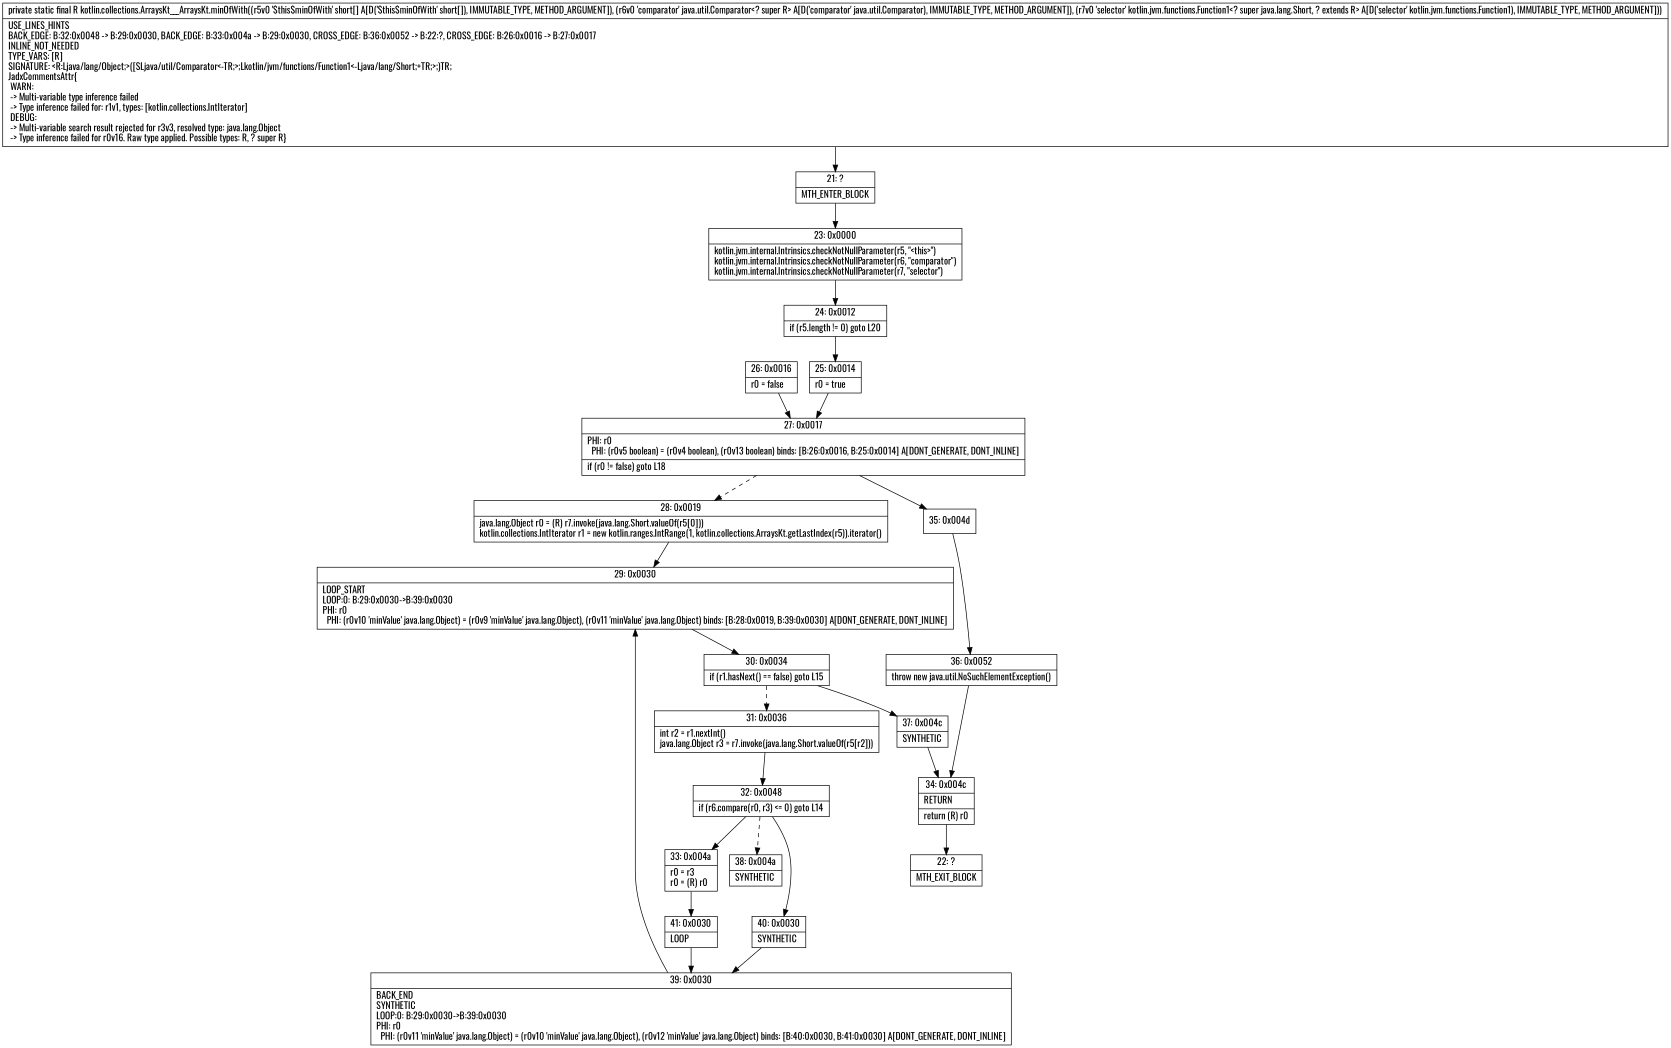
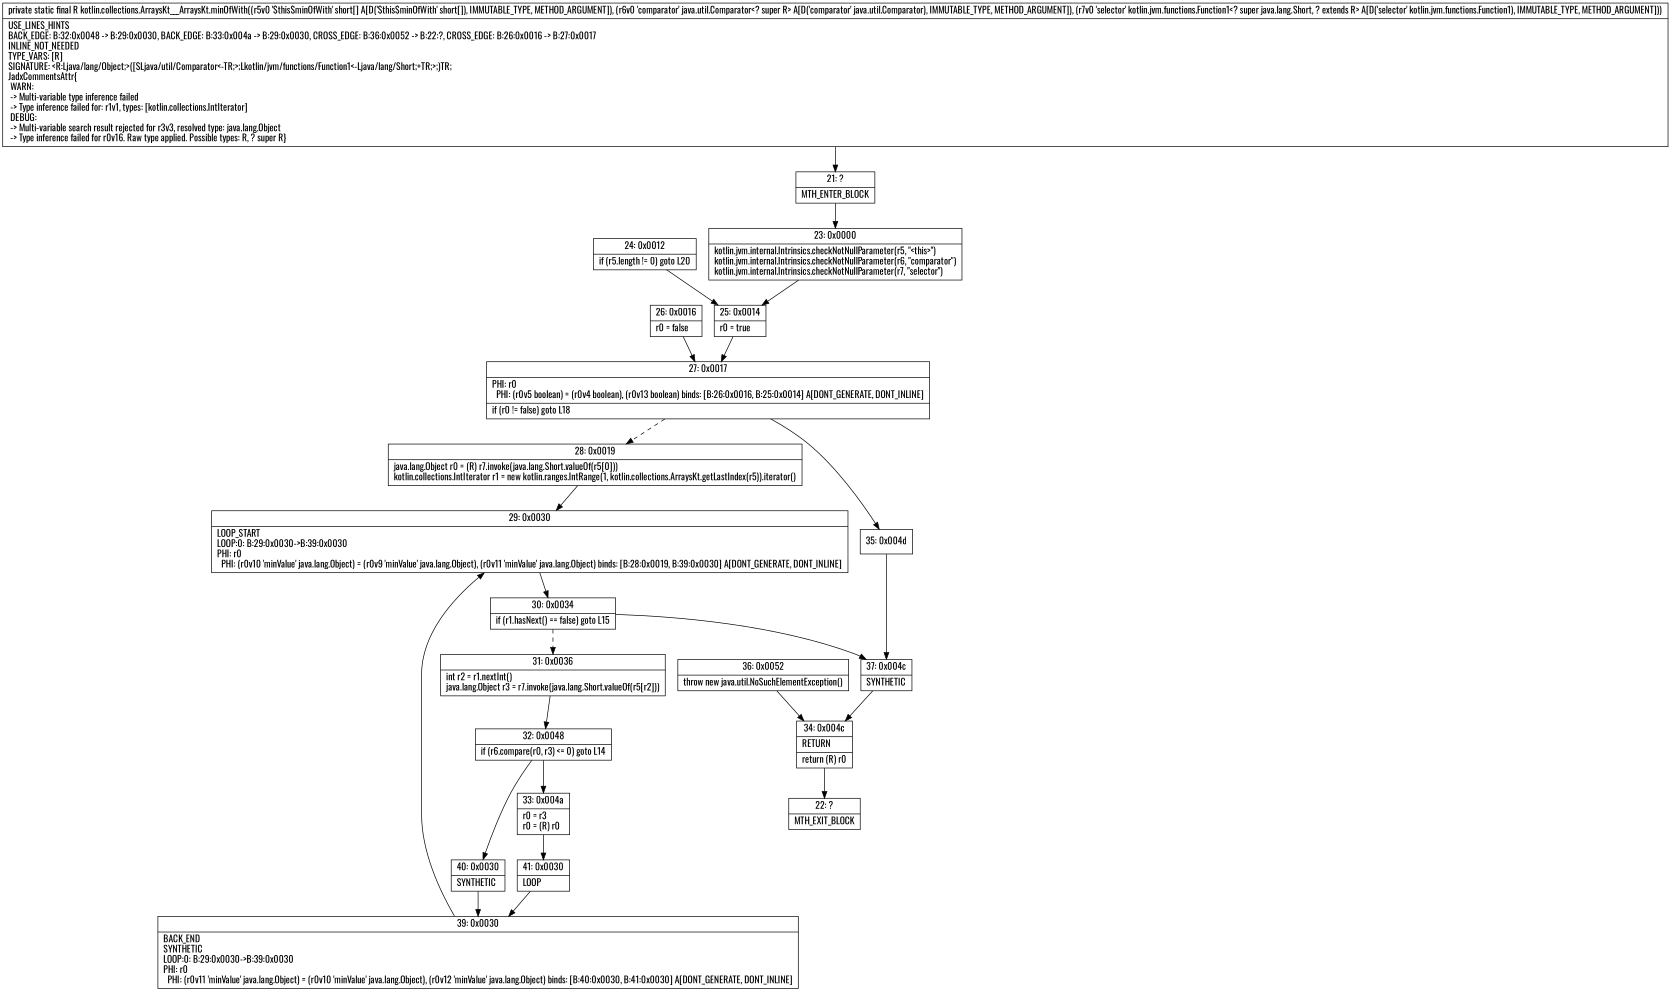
(835, 289) -> (783, 291)
(963, 590) -> (886, 603)
(756, 870) -> none
